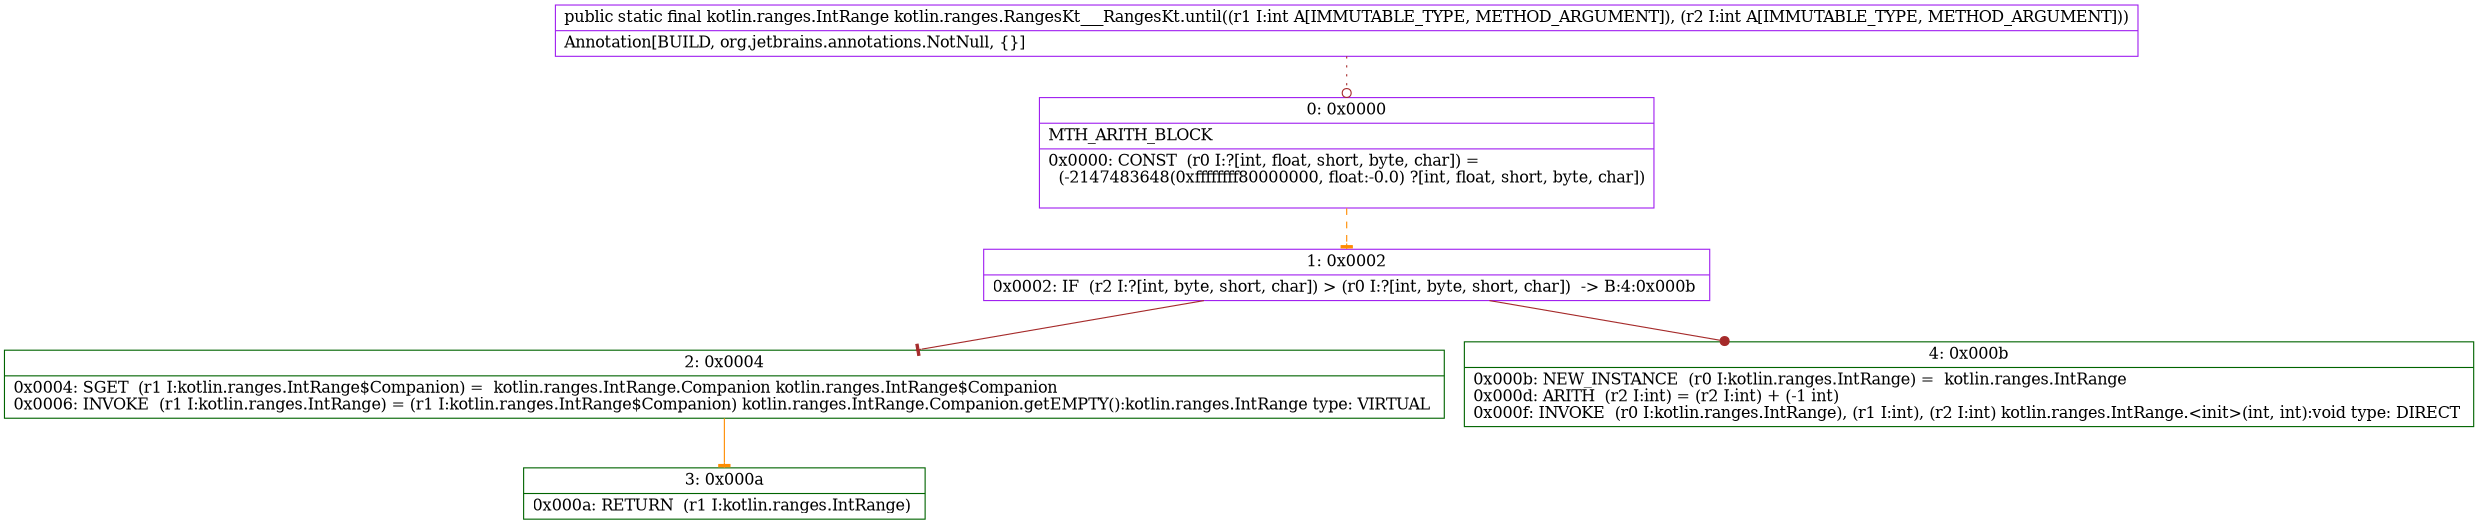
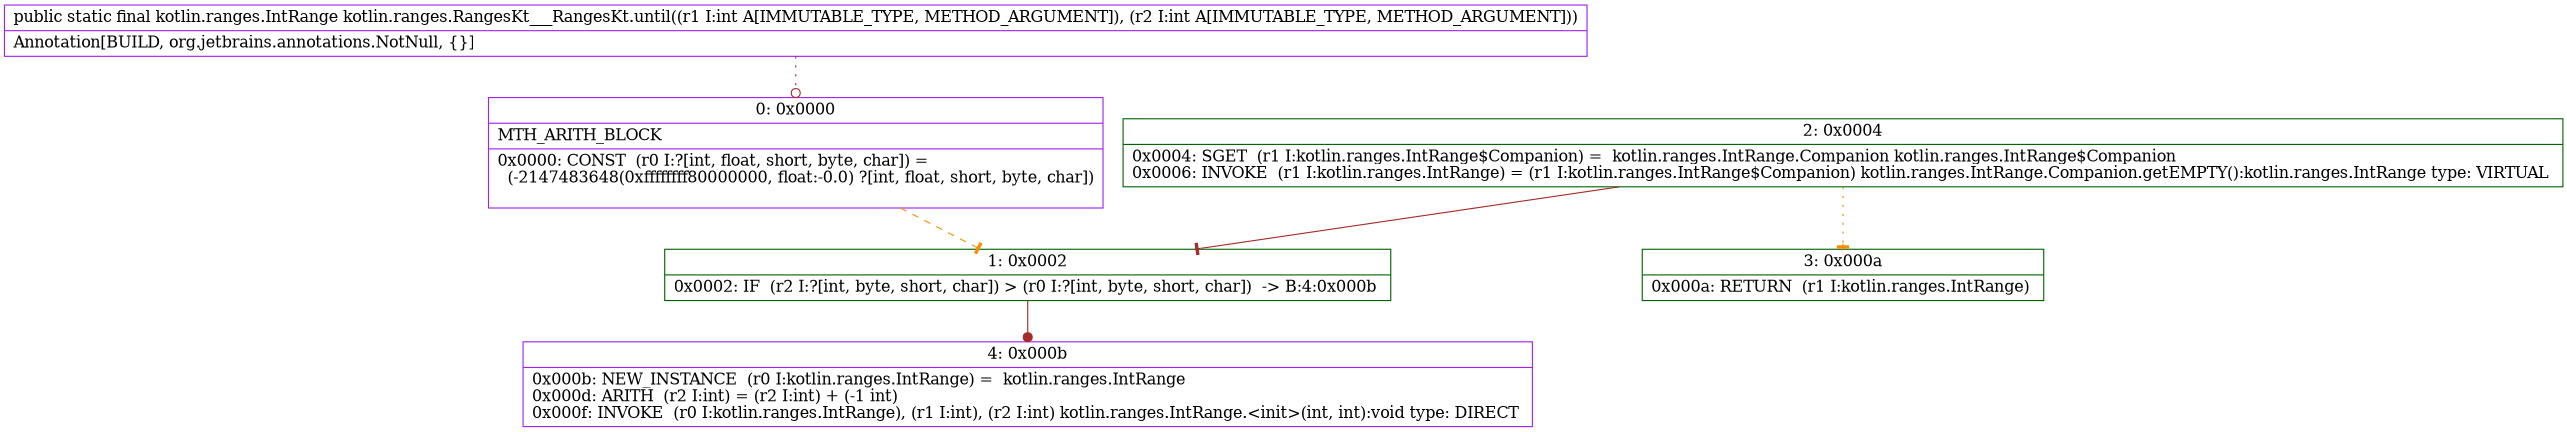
(1347, 275) -> (1028, 275)
(1063, 325) -> (1410, 218)
(1969, 384) -> (1028, 384)
(724, 440) -> (1843, 215)
